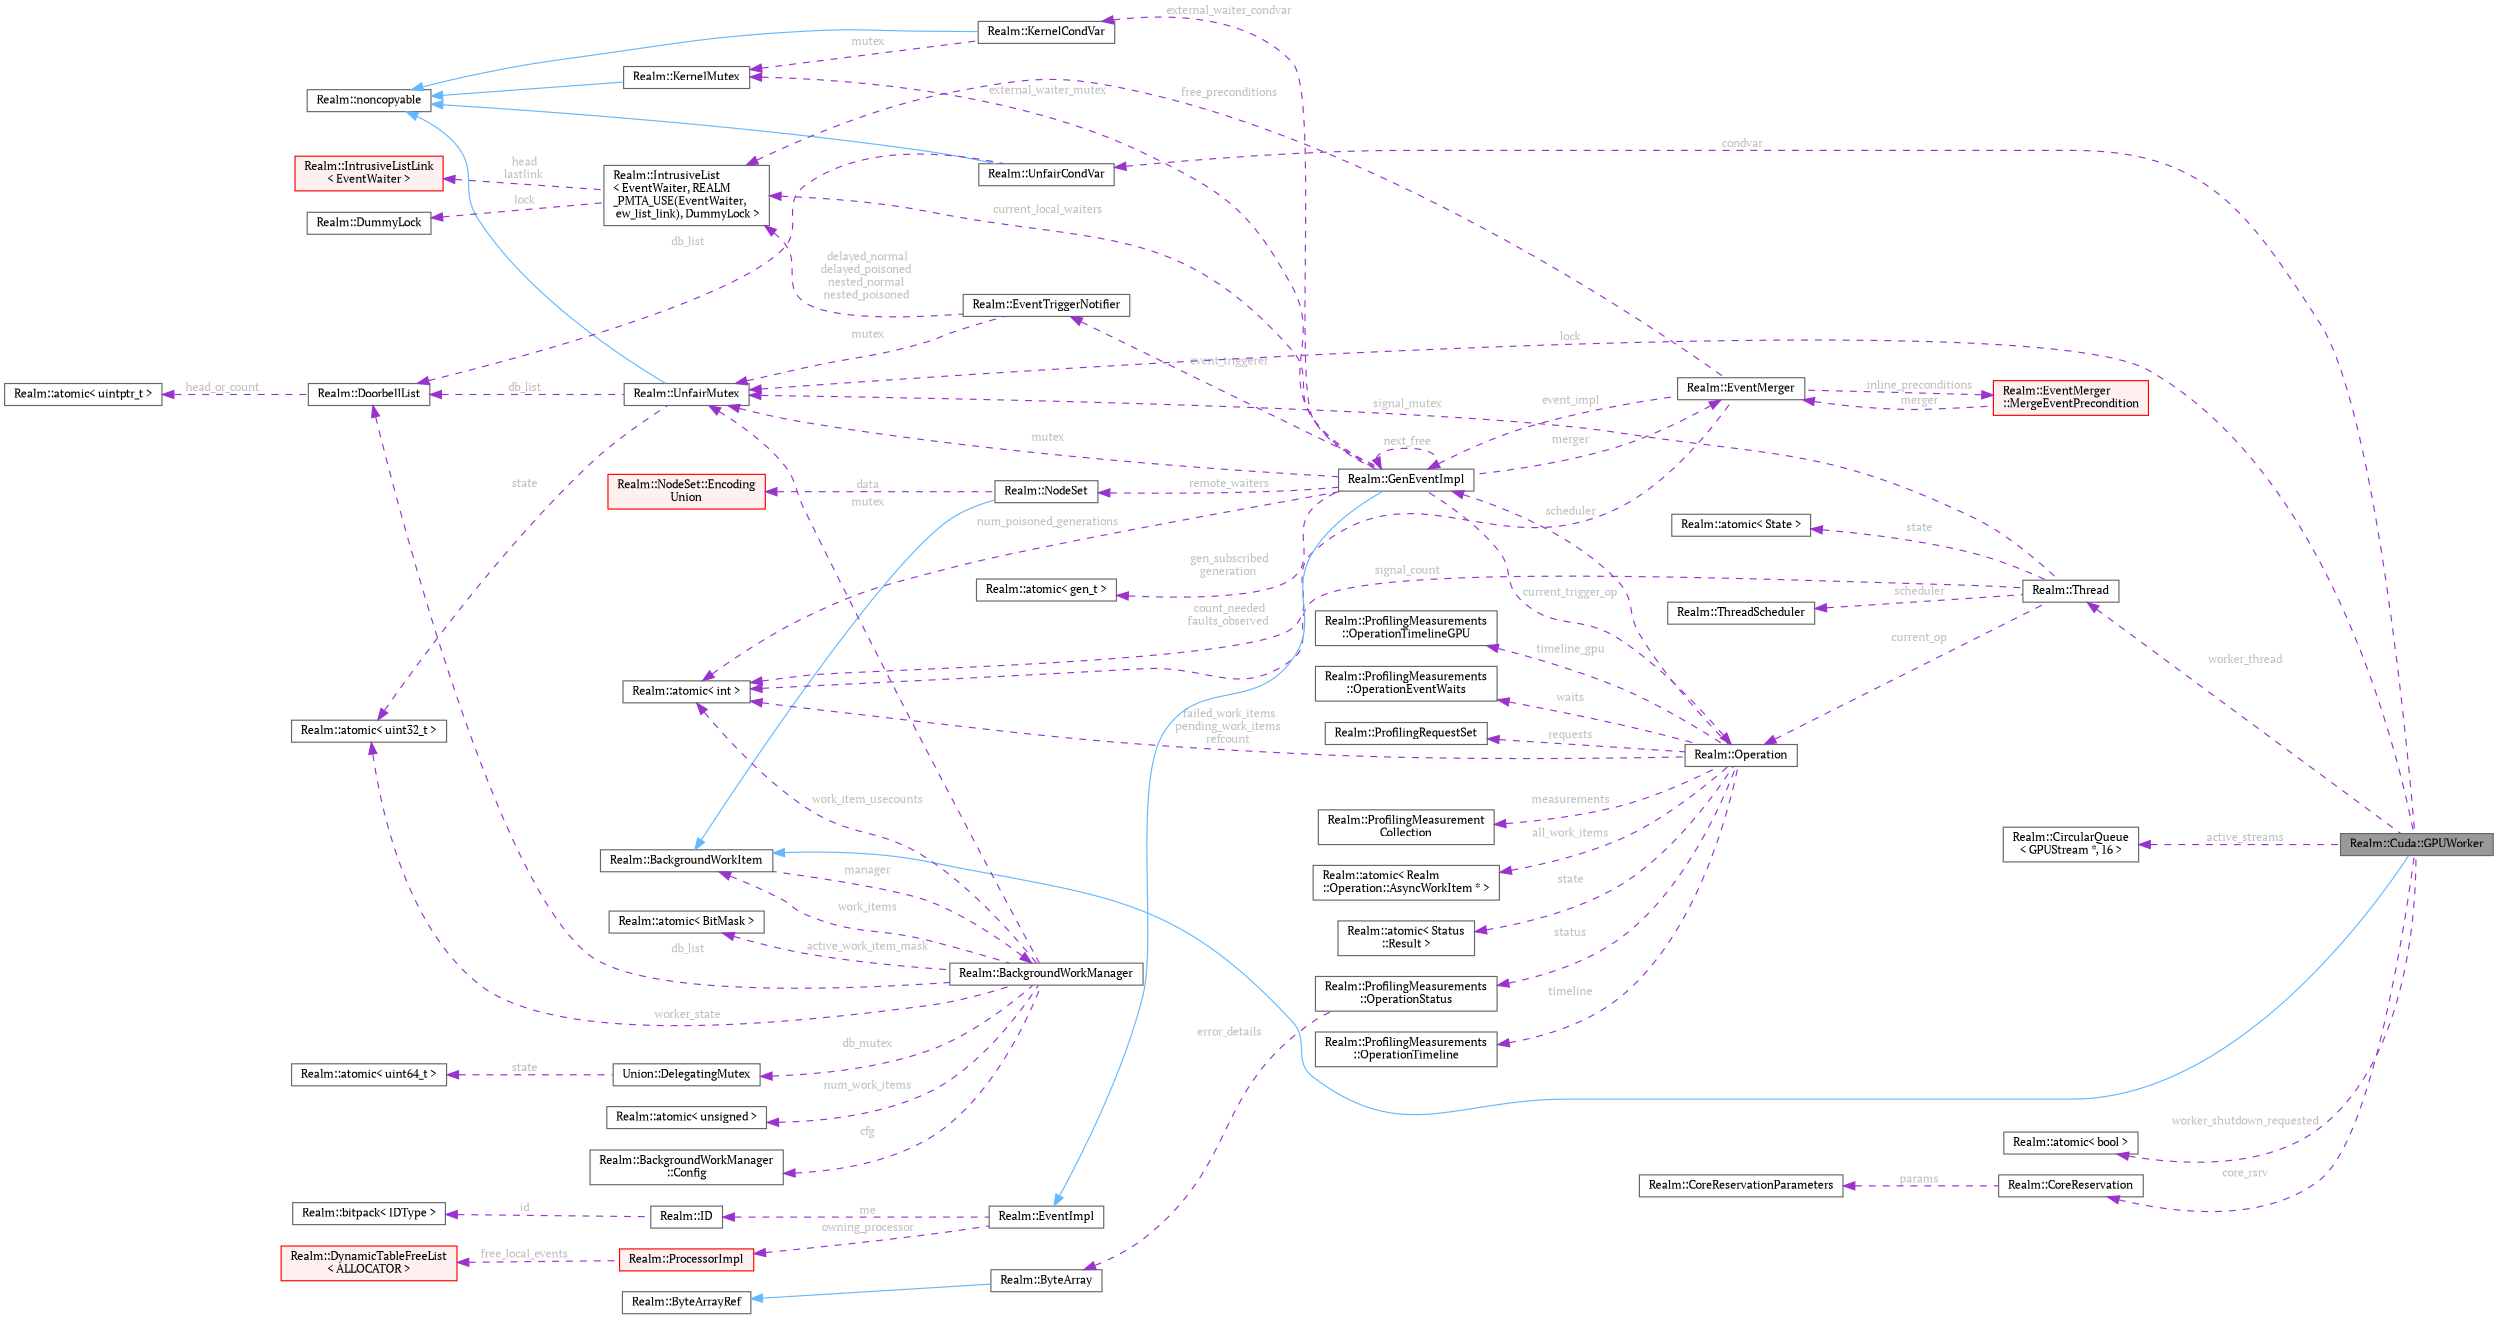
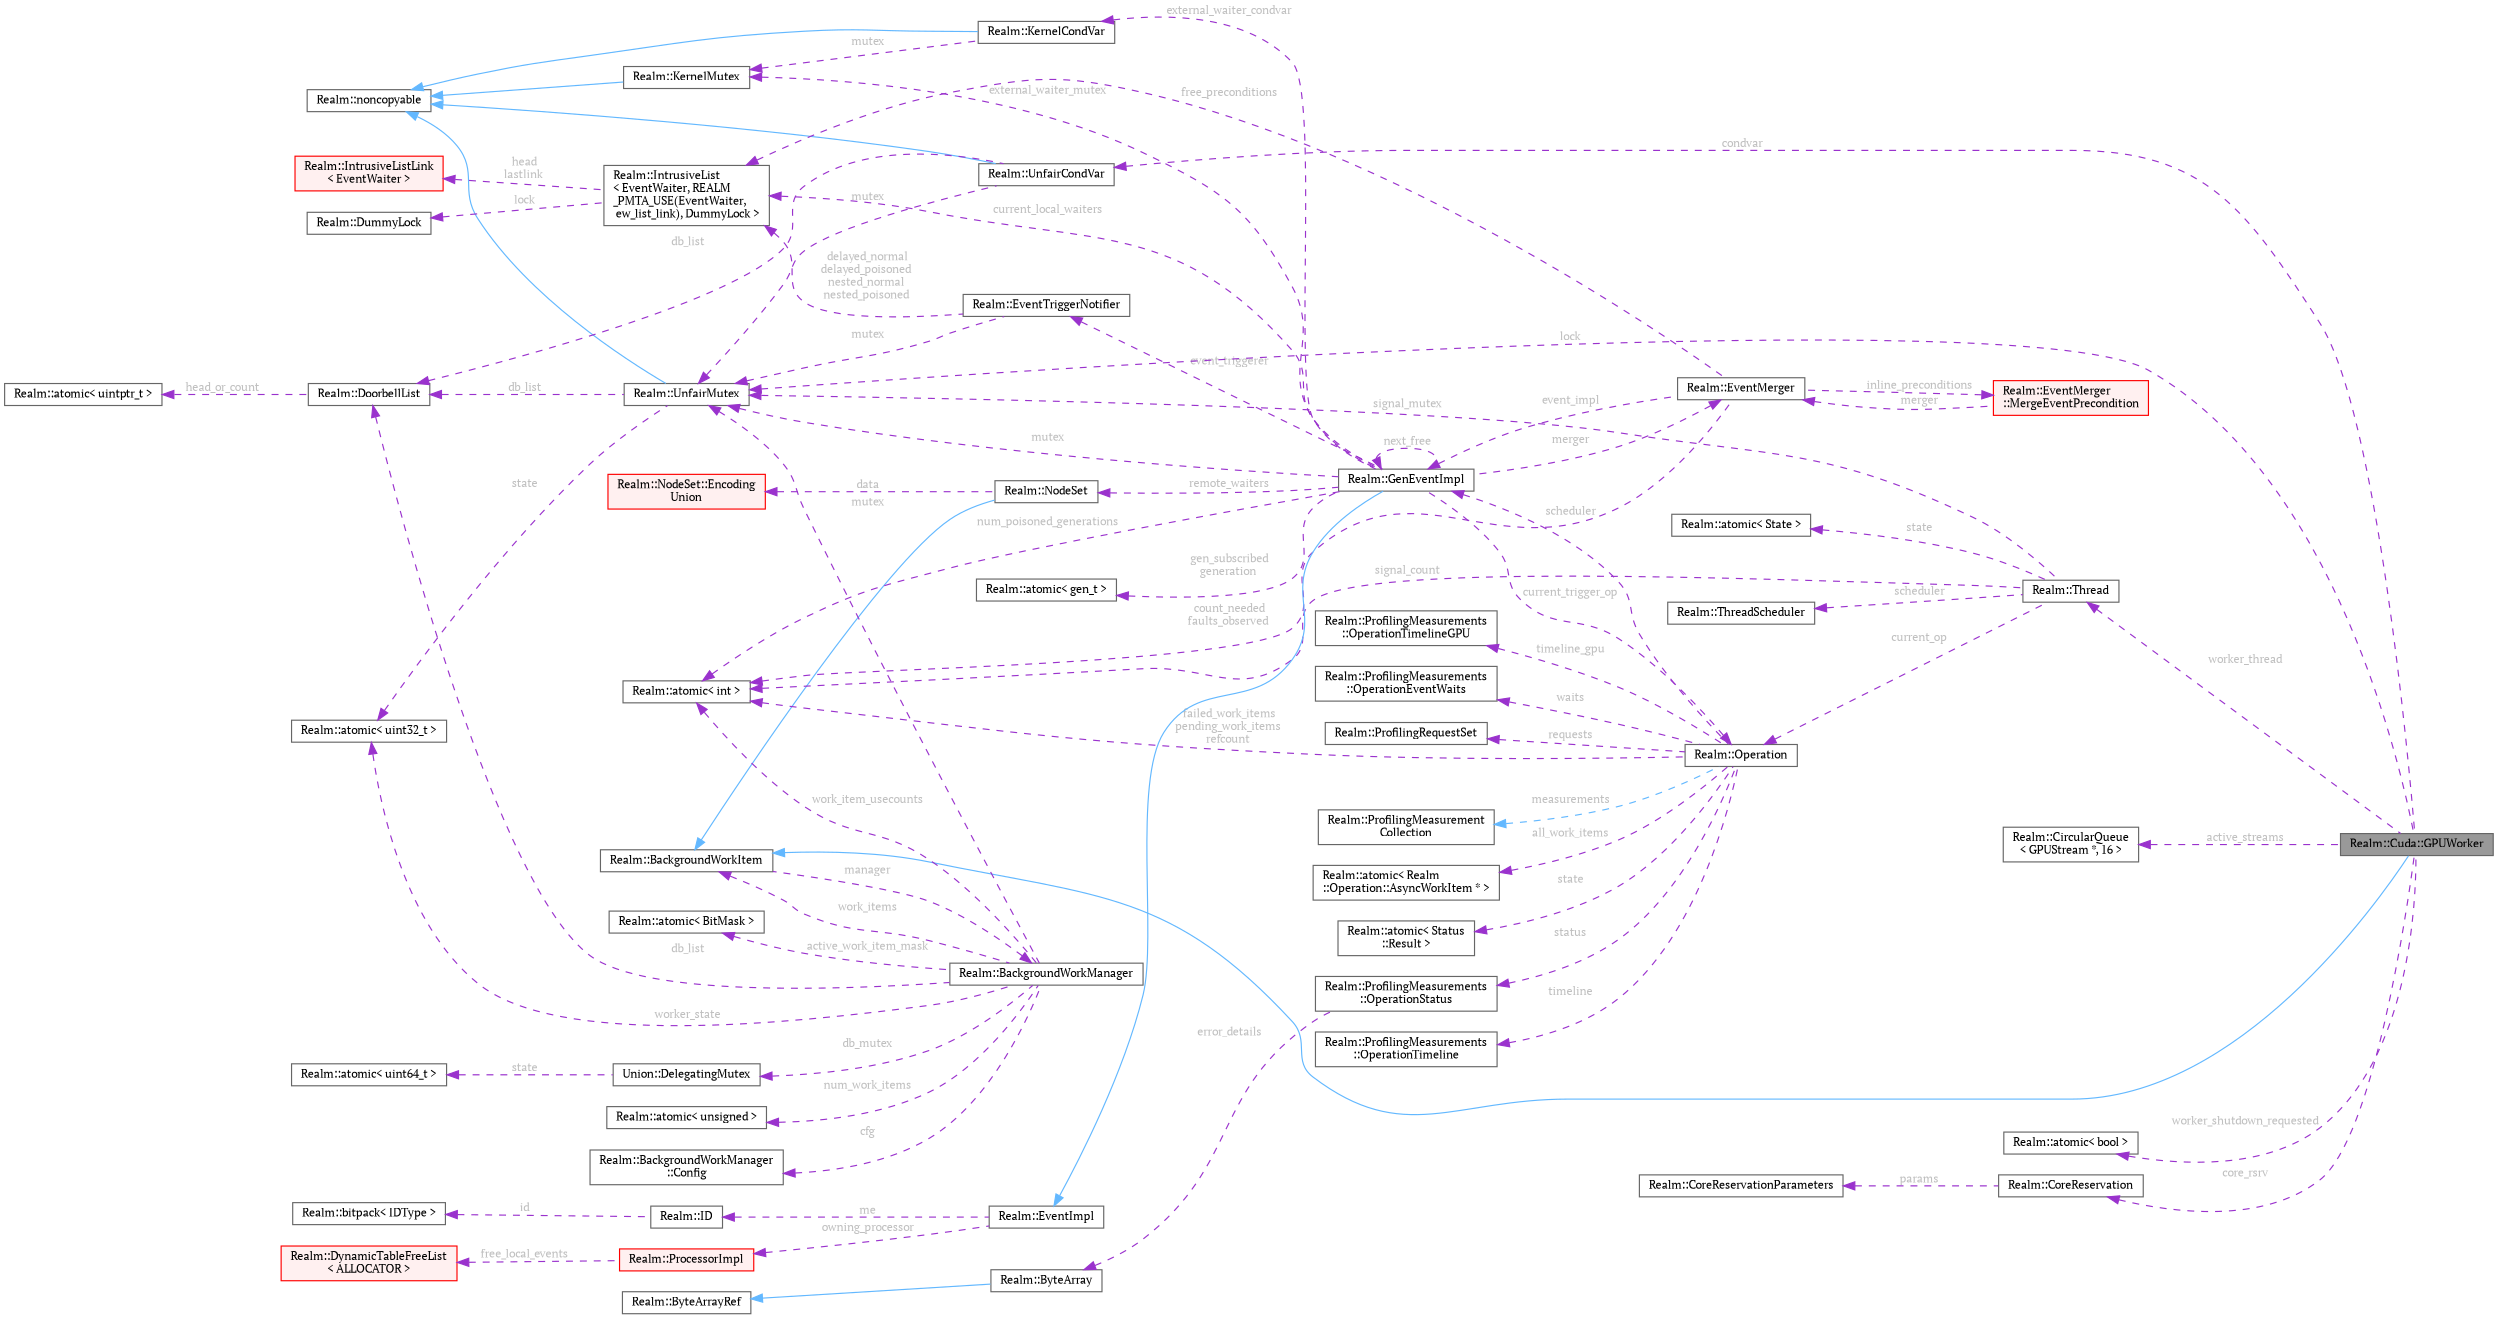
none -> (824, 240)
(1616, 807) -> (1616, 807)
